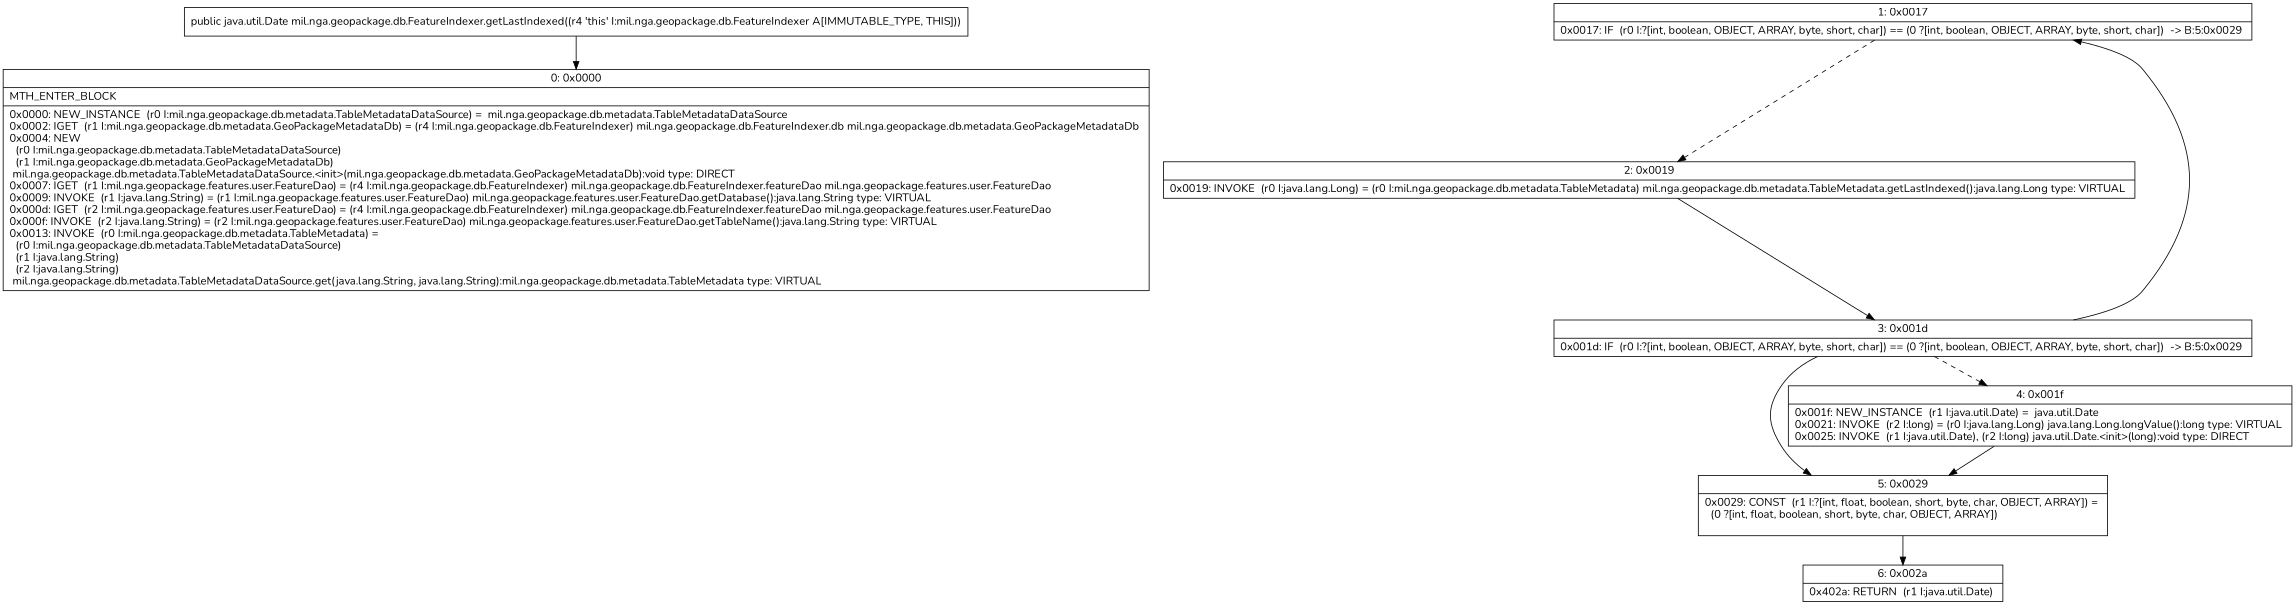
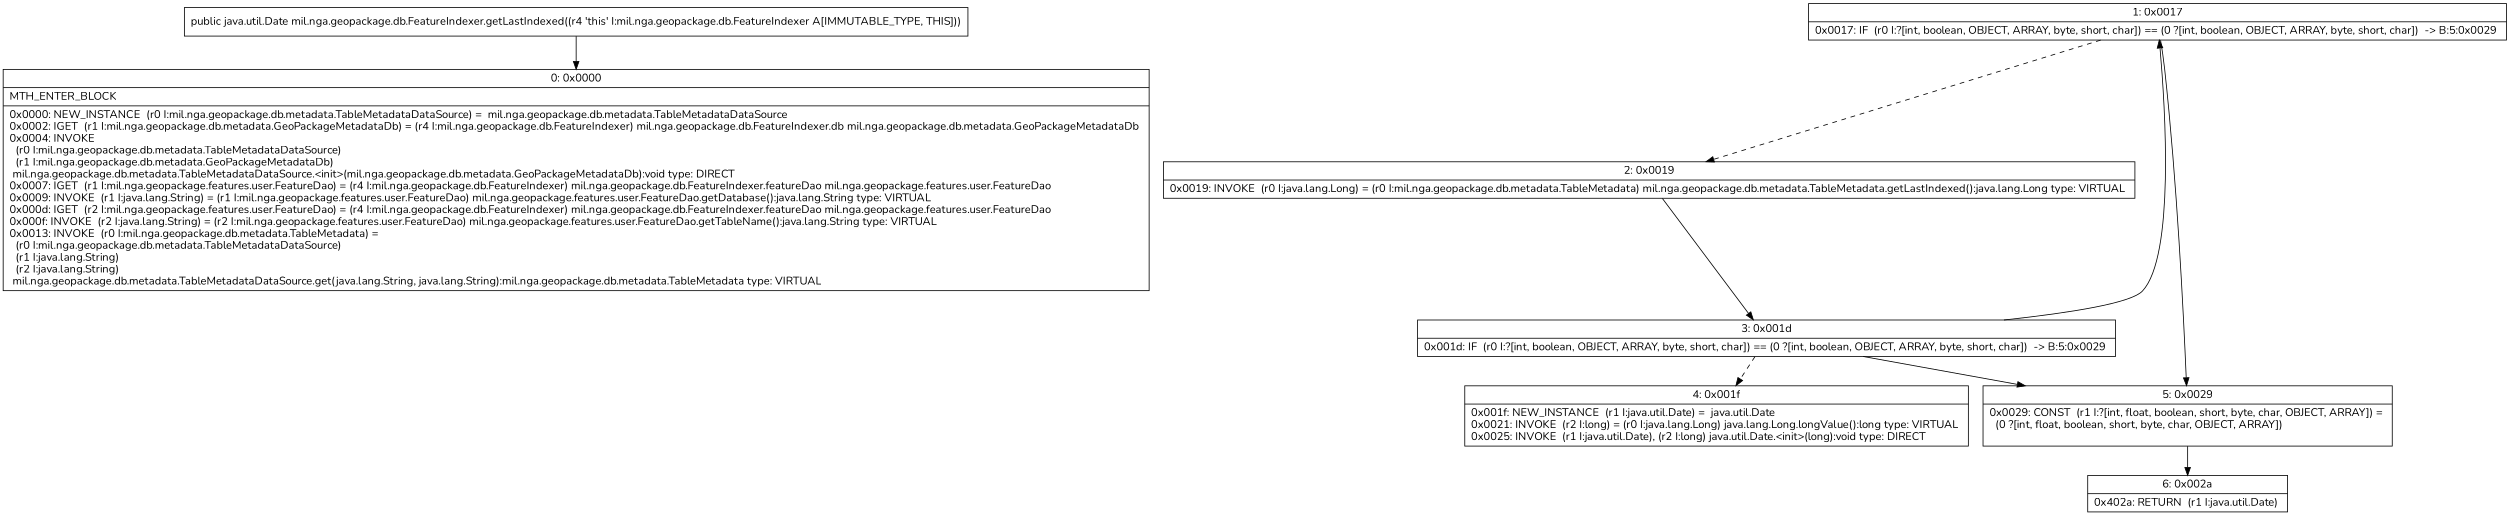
(48, 138) -> (55, 138)
(1975, 459) -> (2177, 209)
